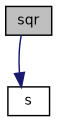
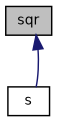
(19, 54) -> (38, 68)
